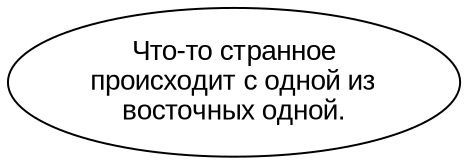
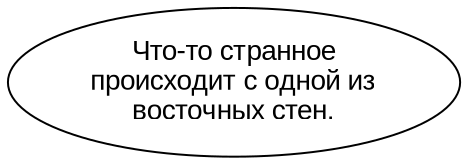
(234, 82) -> (234, 82)
